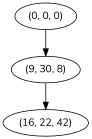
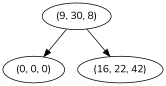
(46, 39) -> (58, 40)
